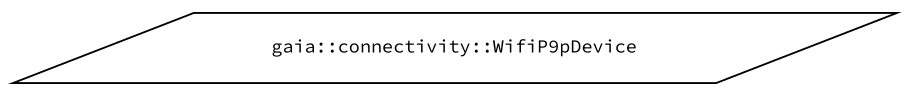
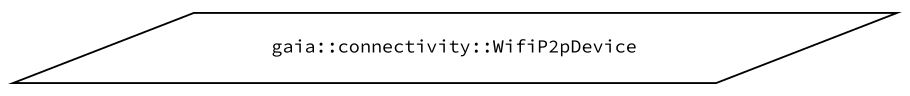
(455, 48) -> (455, 48)
